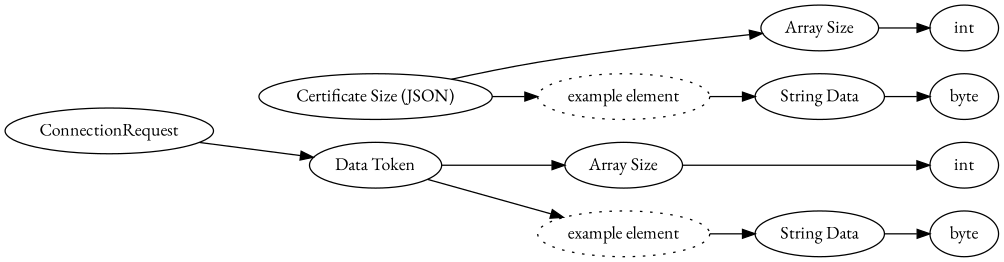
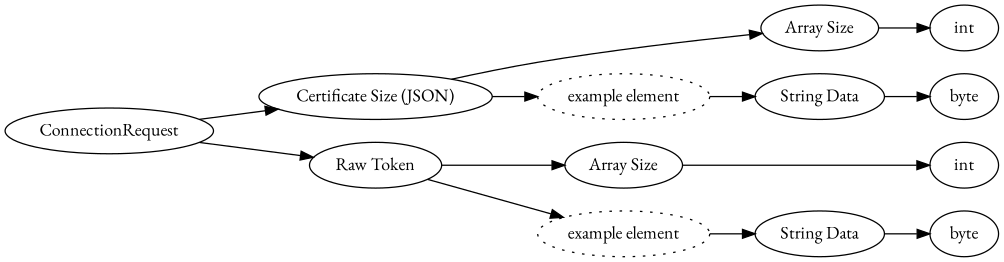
none -> (232, 115)
(376, 165) -> (376, 165)
